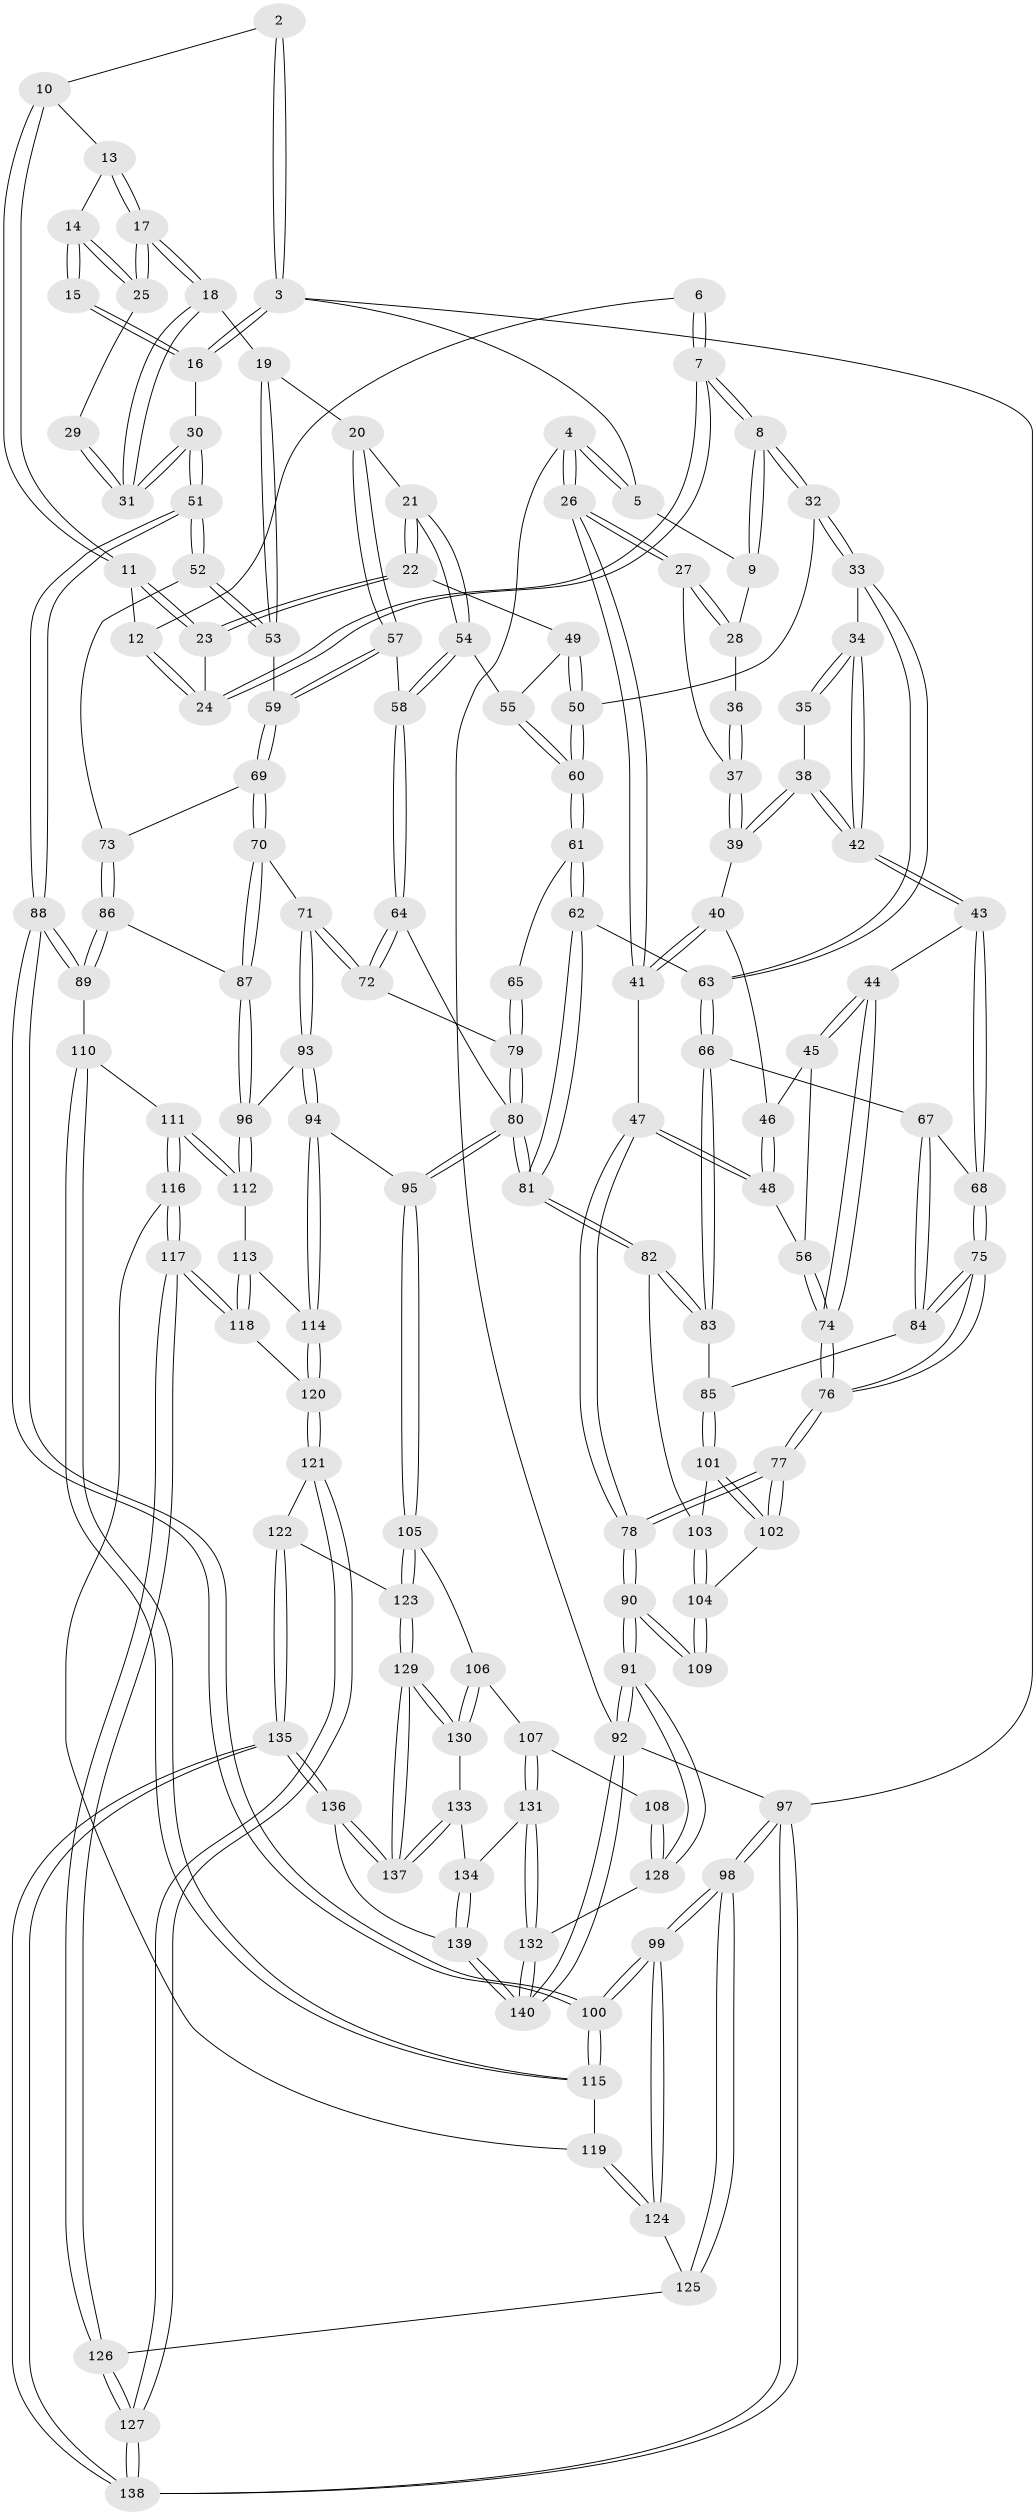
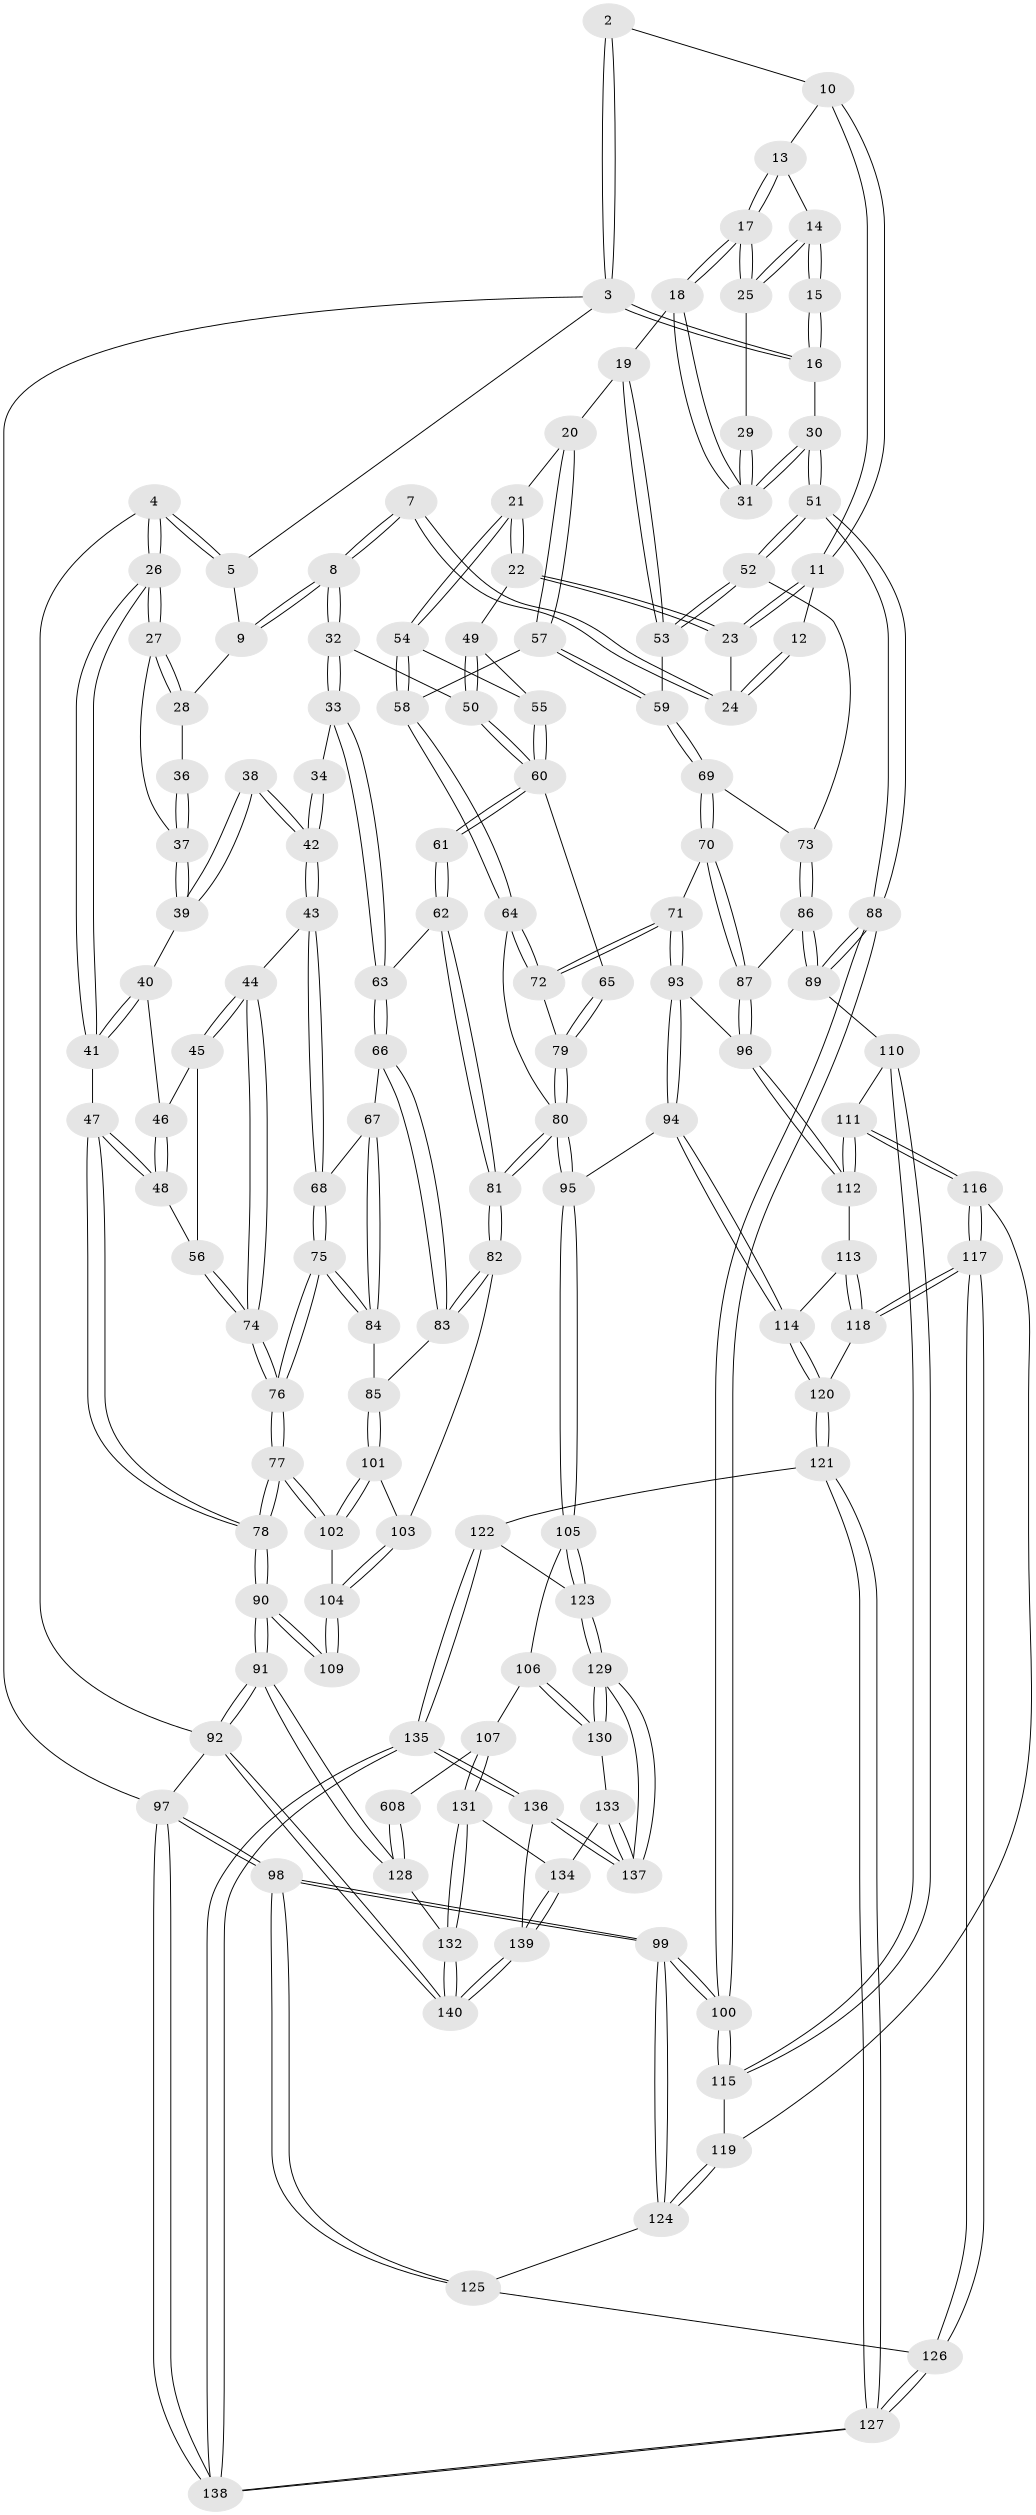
(699, 296) -> none
(804, 708) -> none
(537, 911) -> (574, 880)
(657, 1807) -> (393, 1807)
